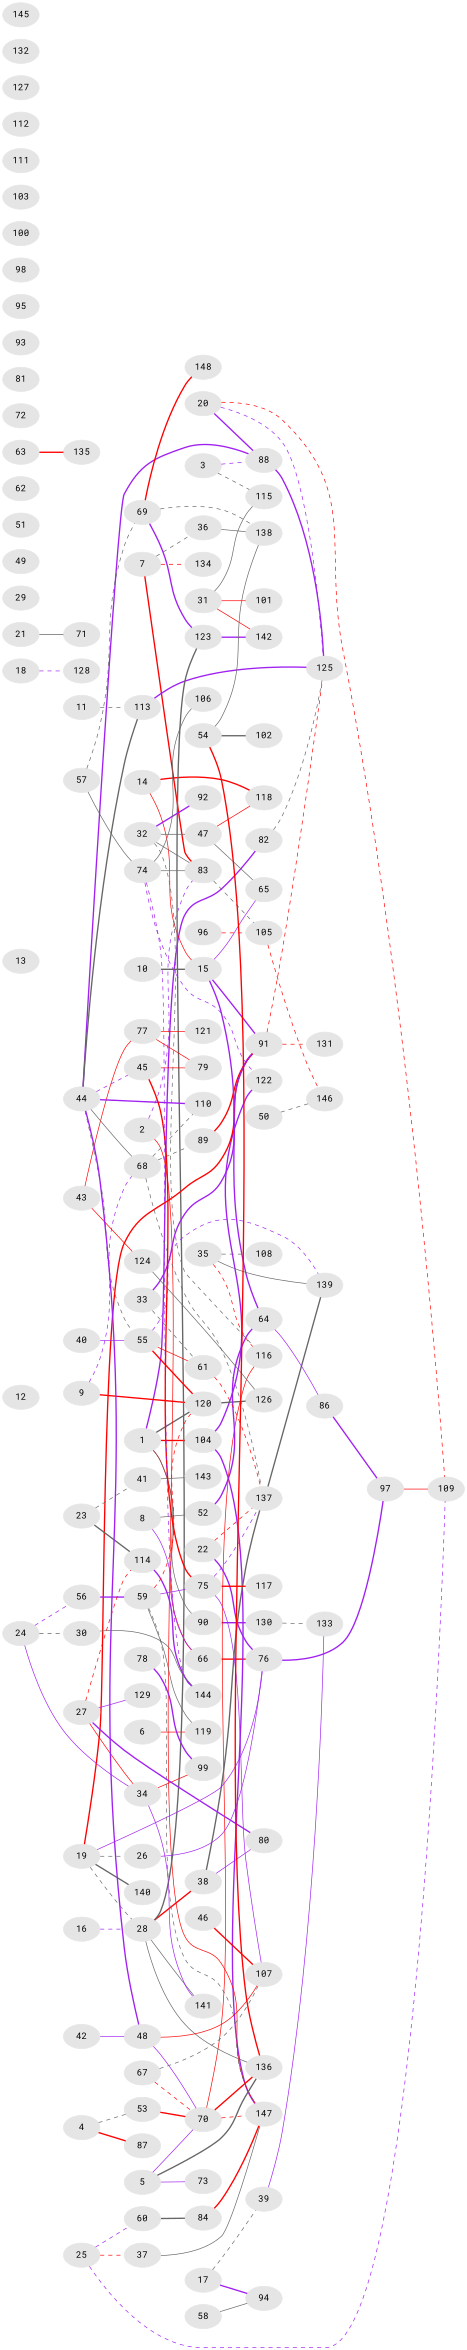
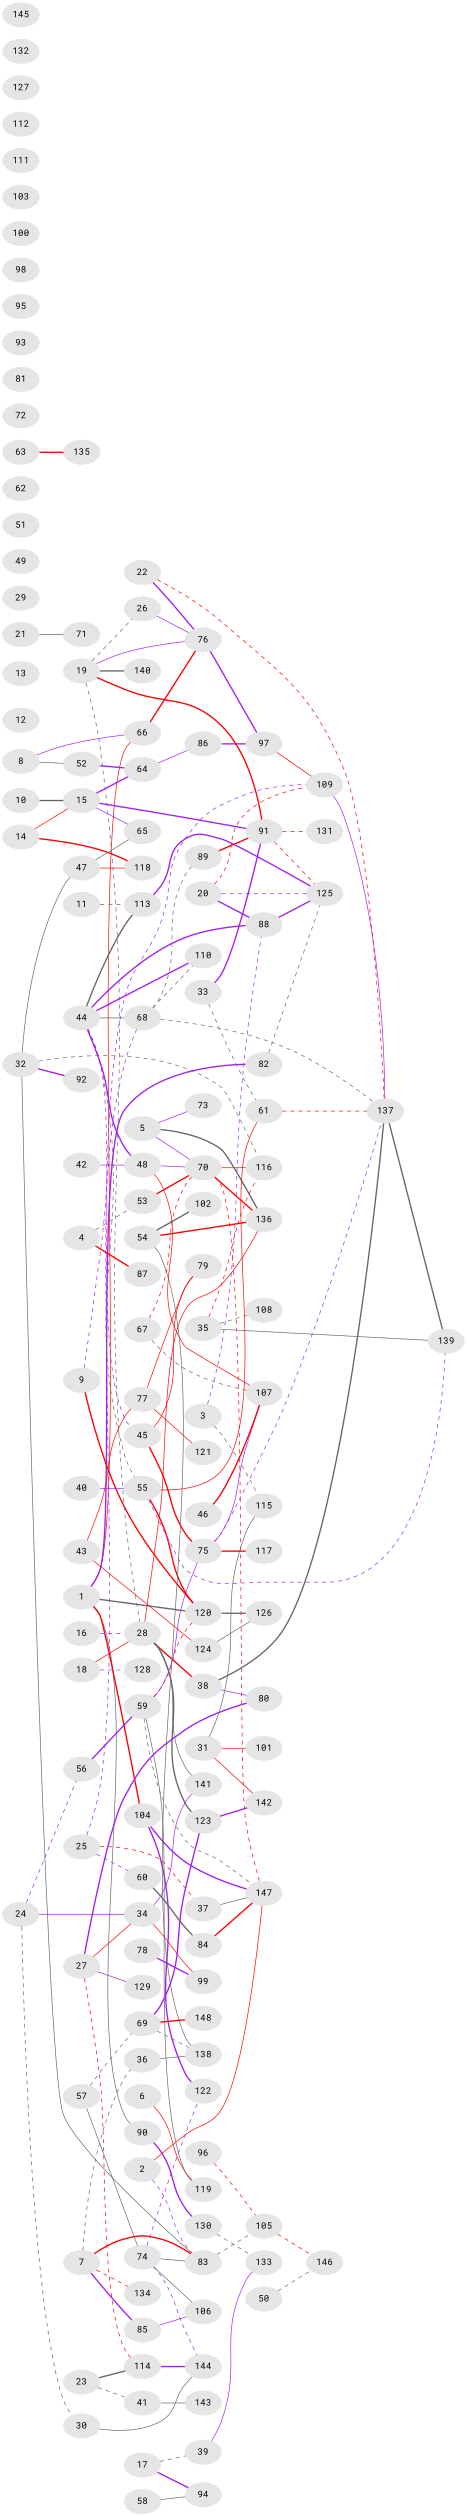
none -> (362, 884)
none -> (114, 1651)
(179, 2017) -> (165, 1431)
none -> (142, 2330)
